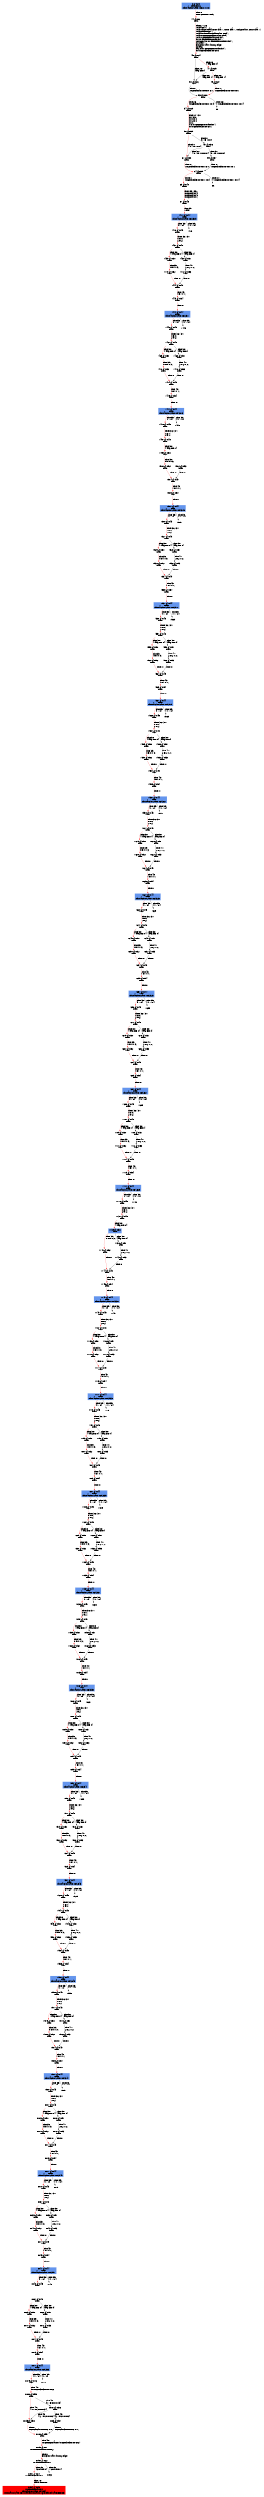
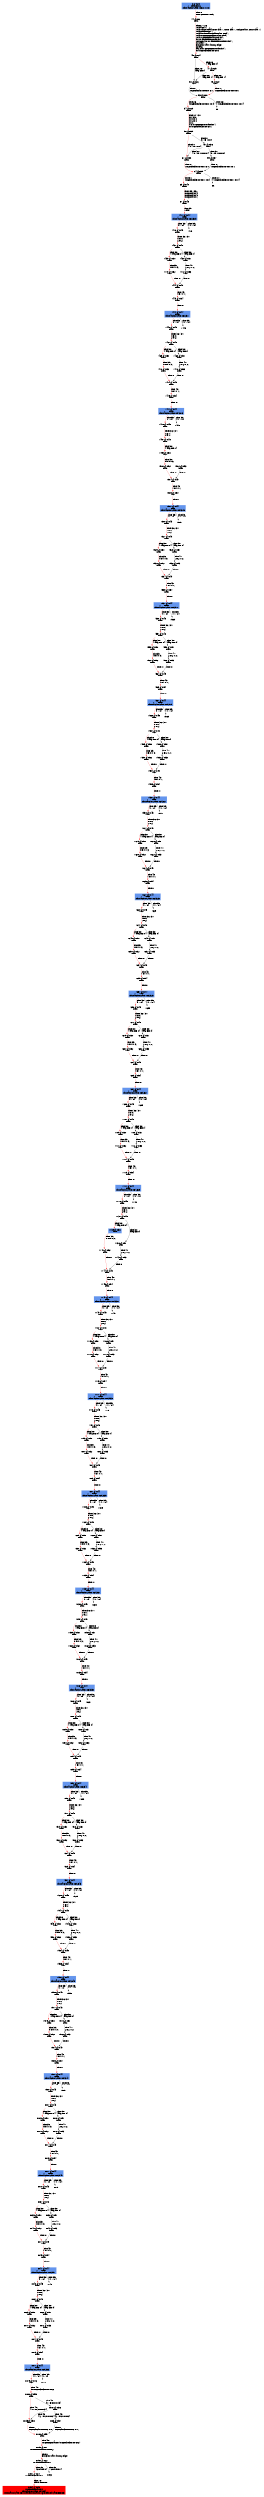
(116, 1237) -> (130, 1230)
none -> (37, 2292)
